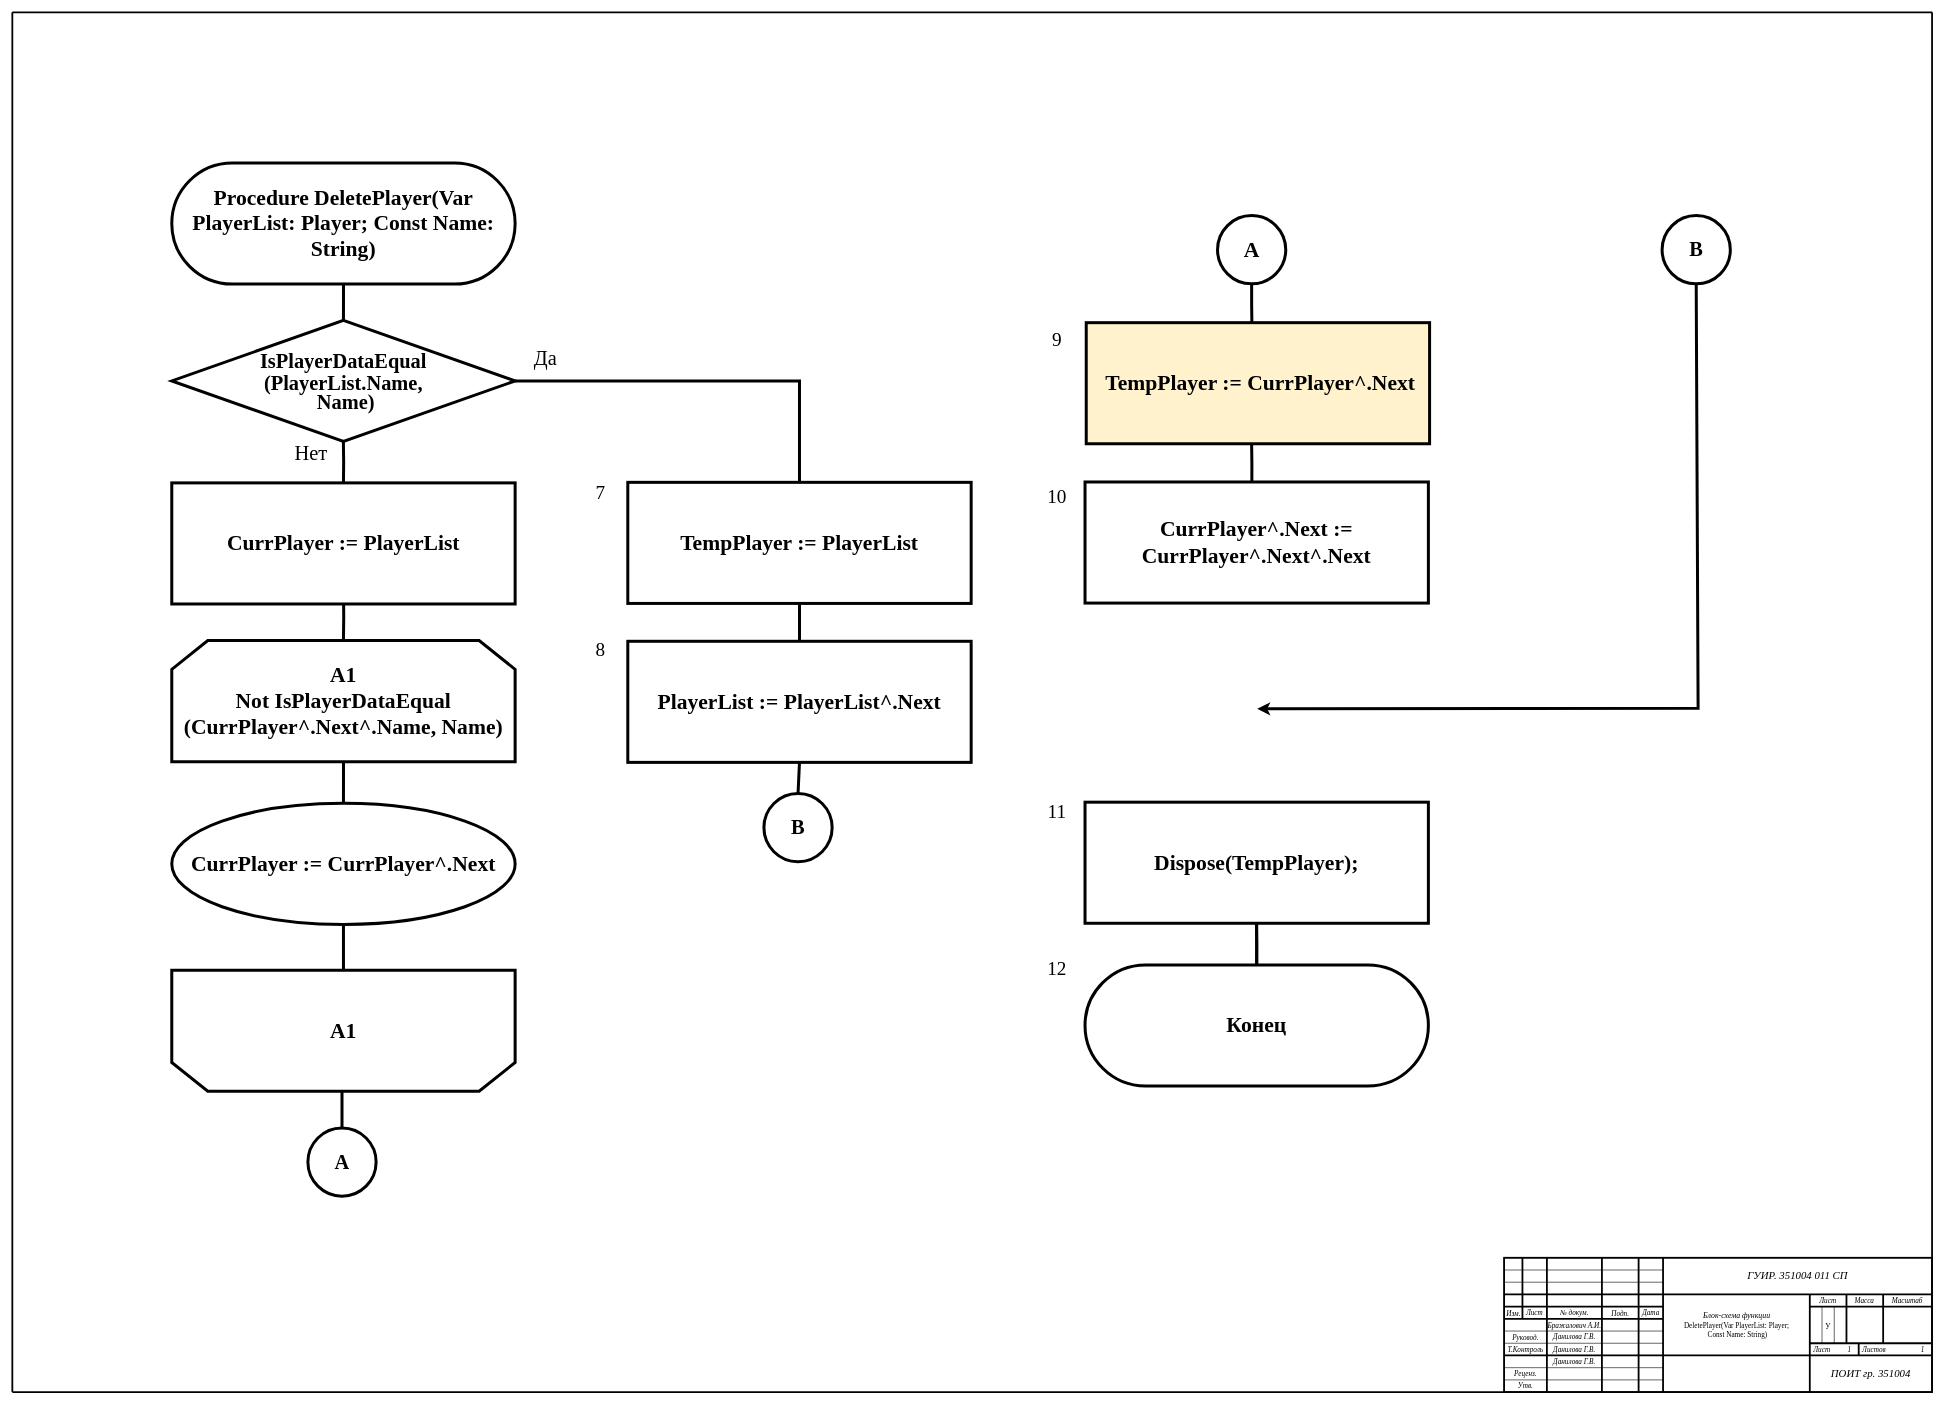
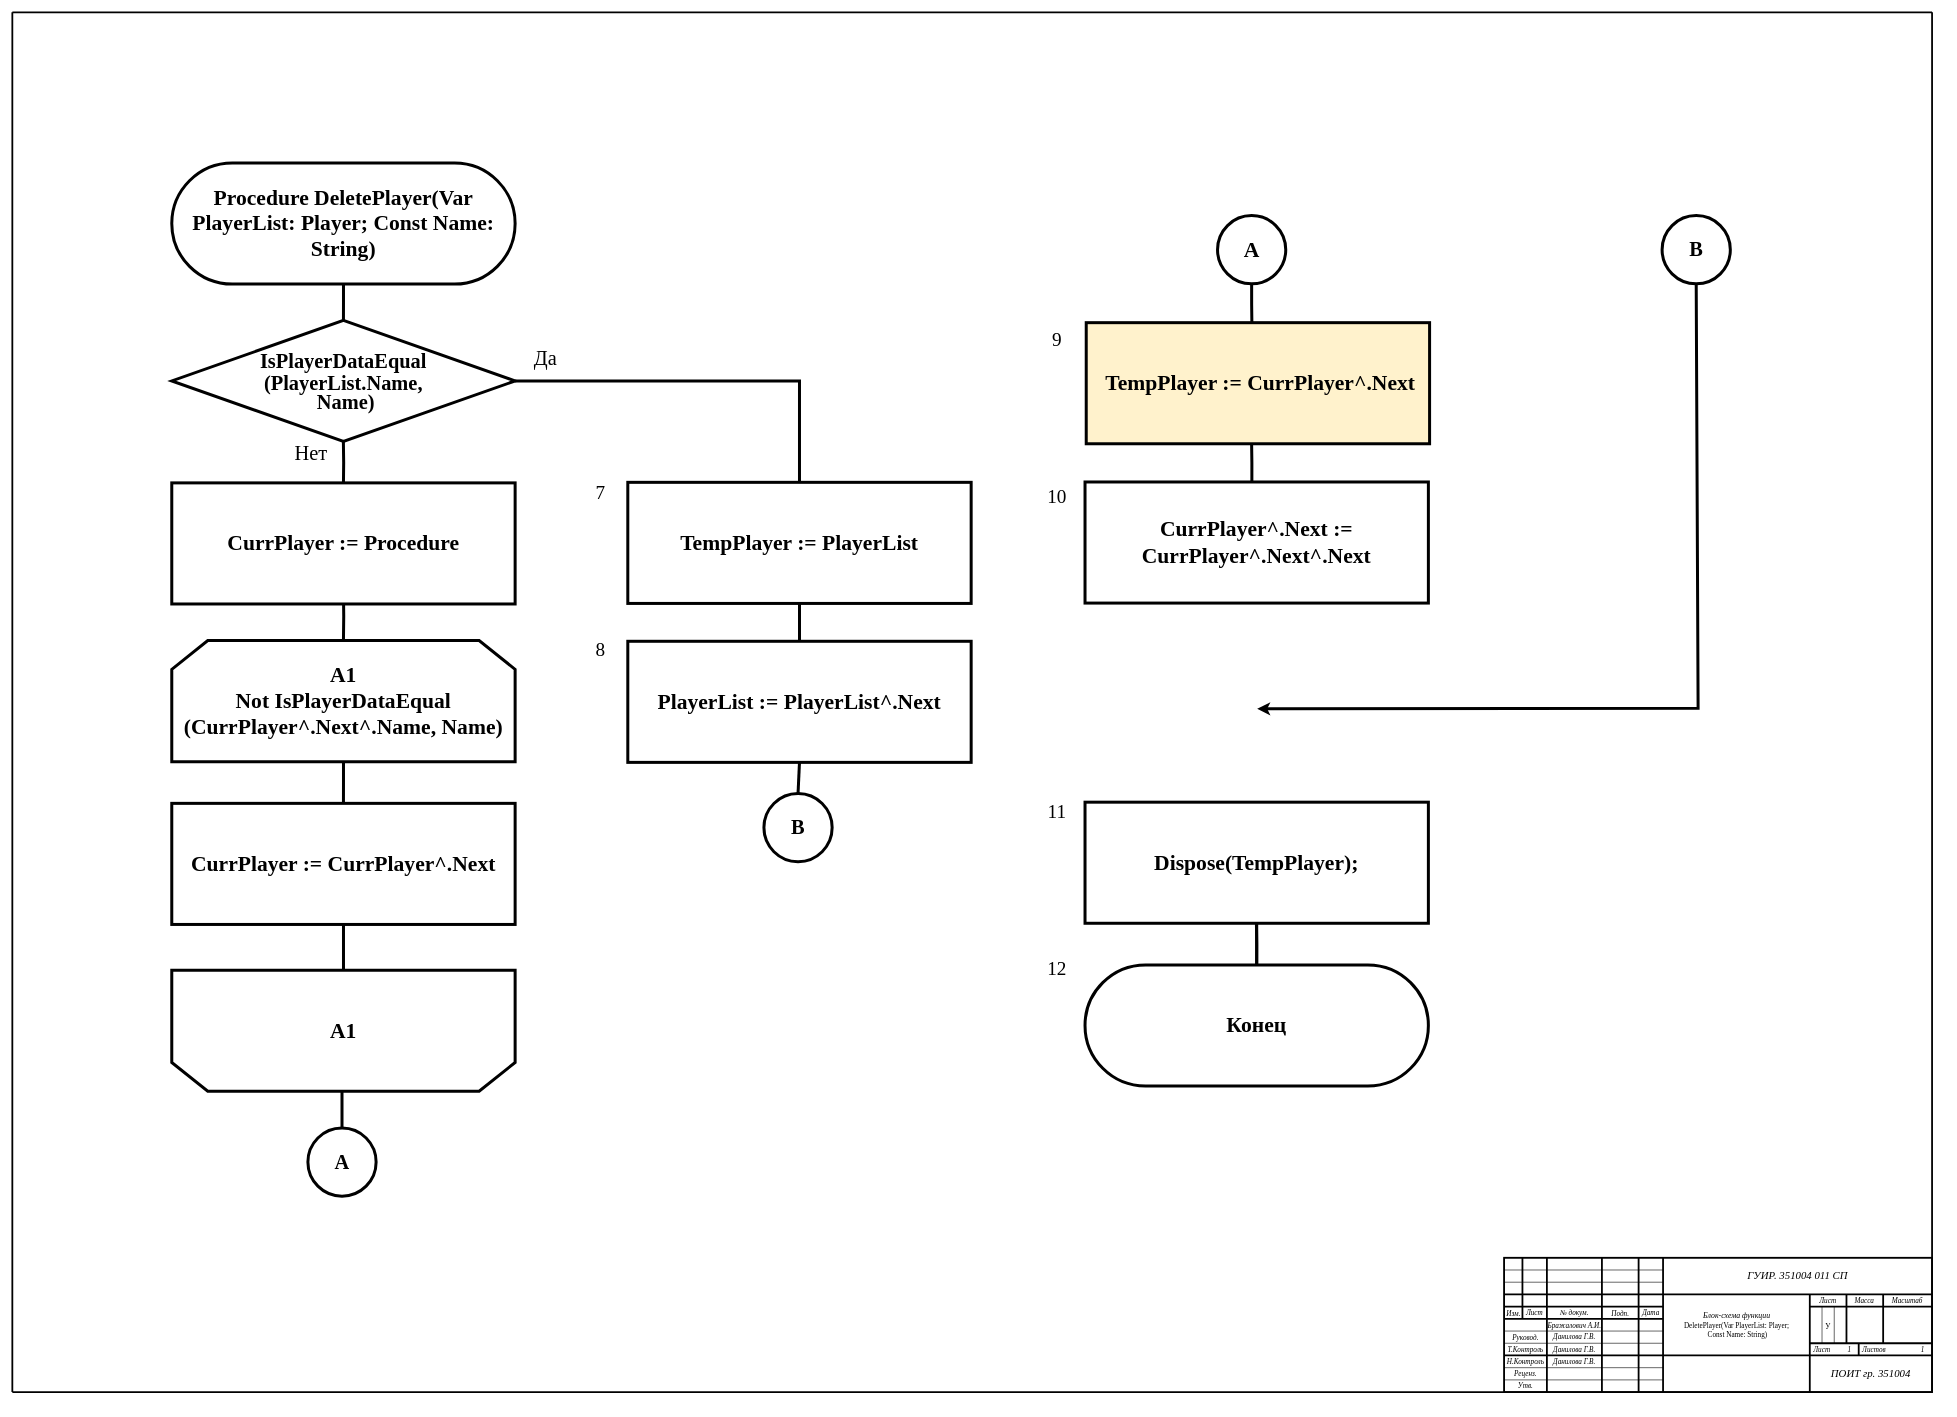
(344, 543) -> (344, 543)
(343, 864) -> (343, 864)
none -> (1526, 1362)
